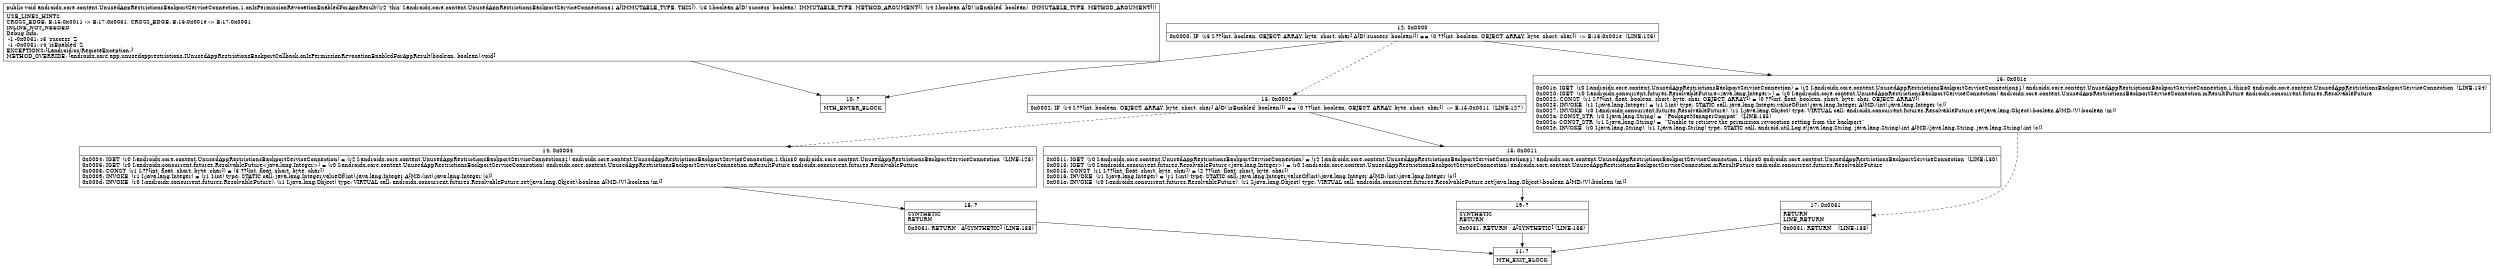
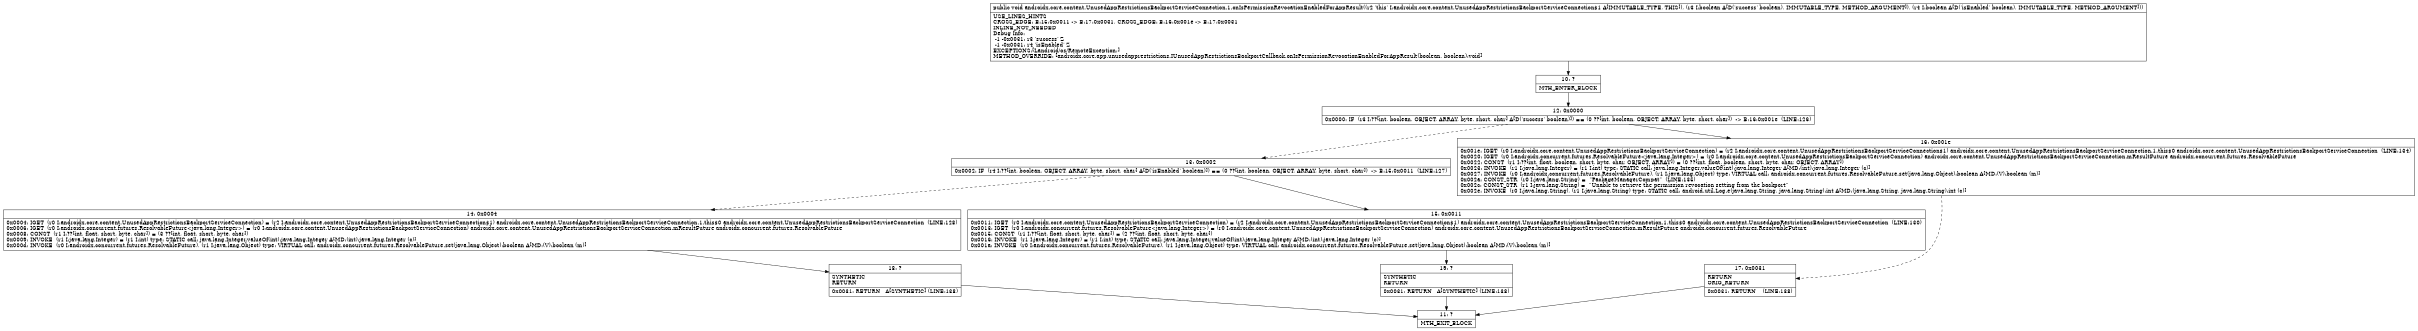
(1115, 66) -> (1568, 98)
(1804, 220) -> (1728, 283)
